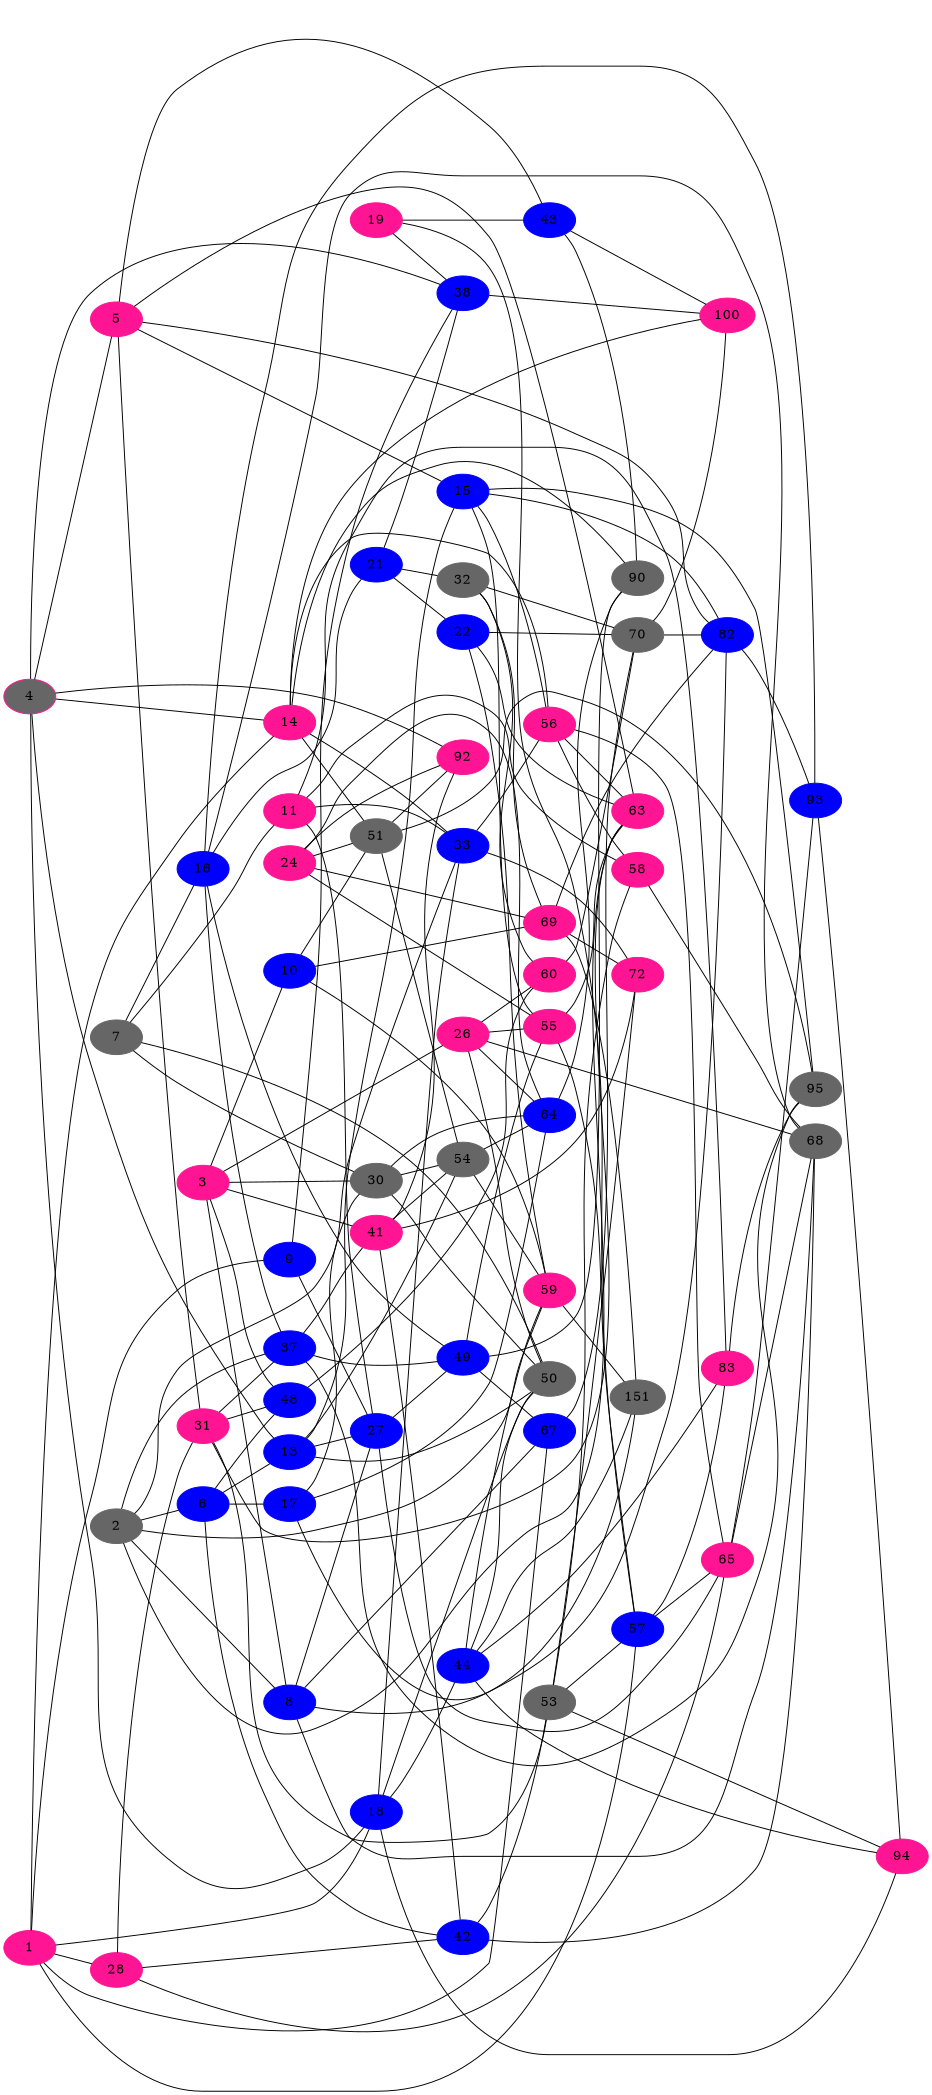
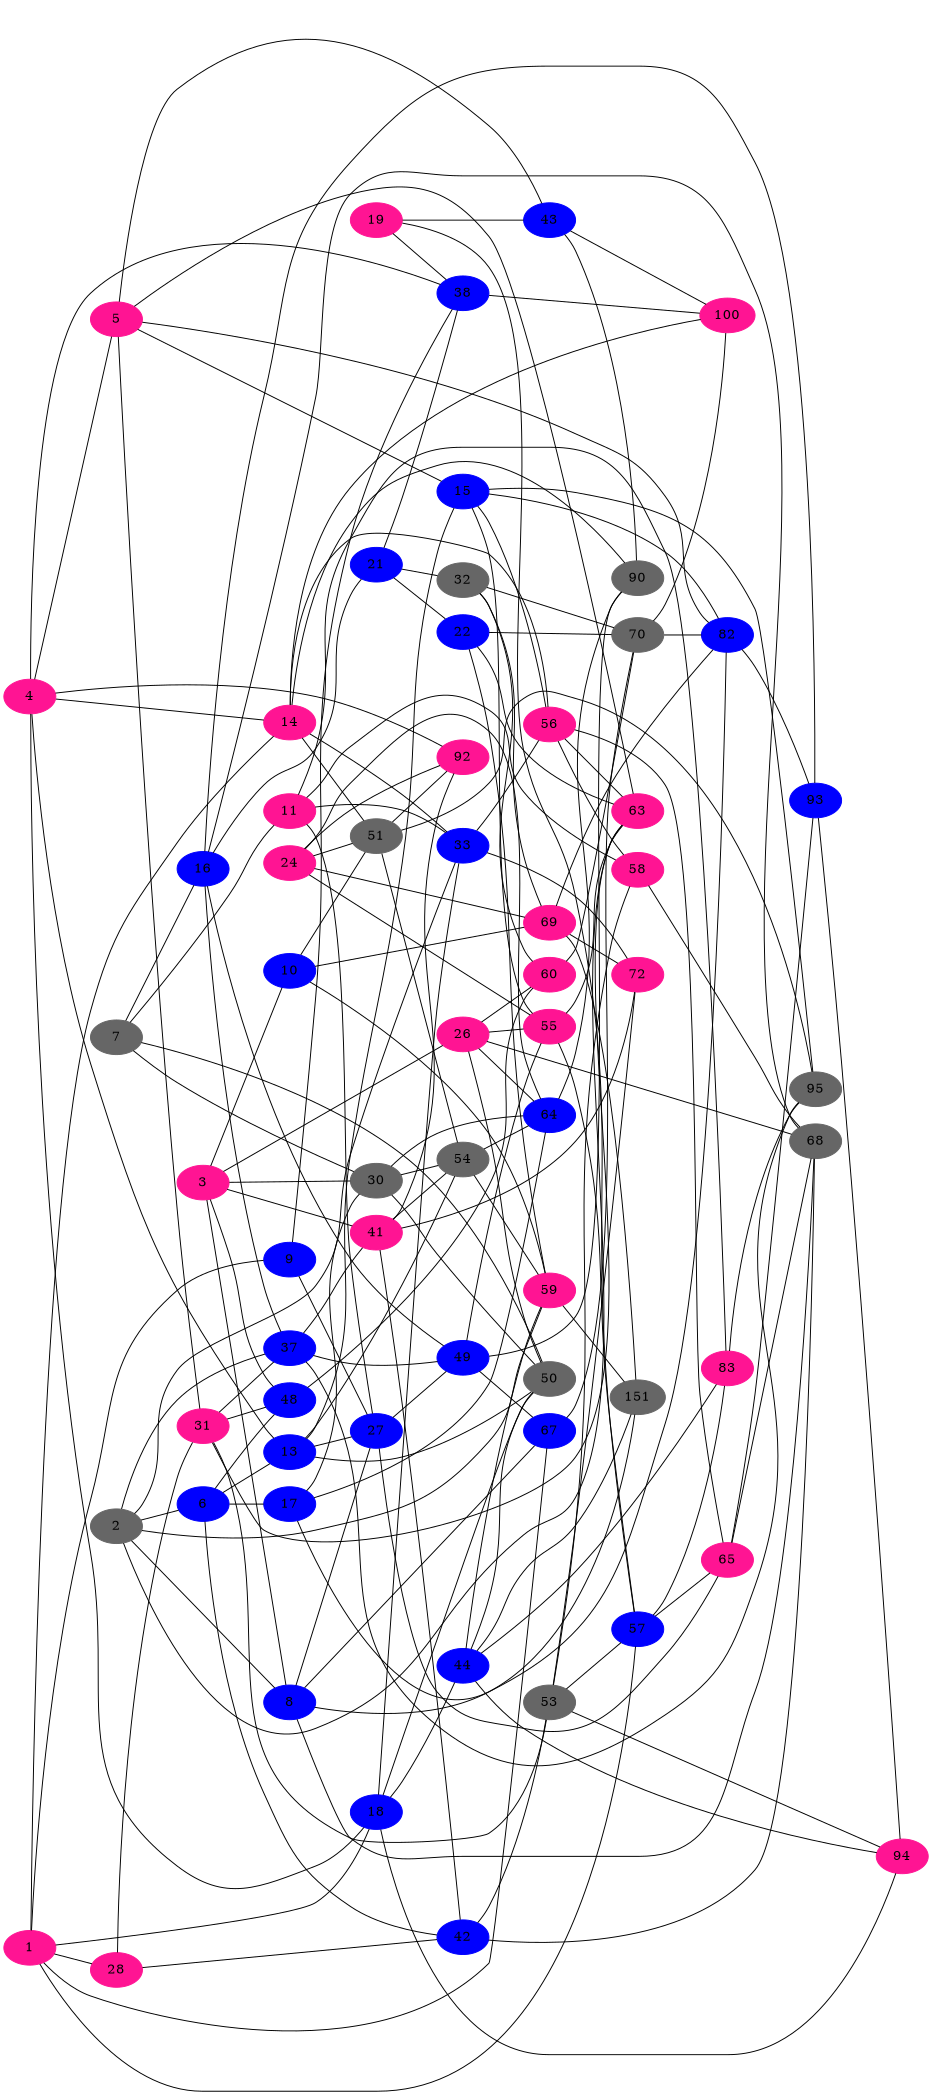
(30, 697) -> (30, 697)
(545, 1962) -> none
